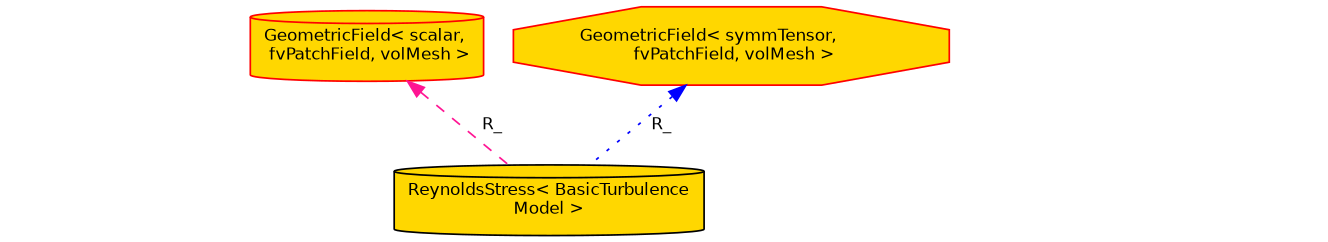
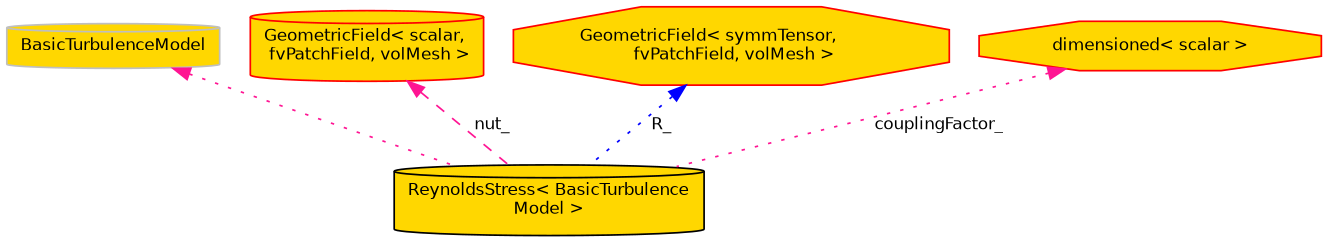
none -> (113, 46)
none -> (1150, 46)
(490, 125) -> (490, 125)
